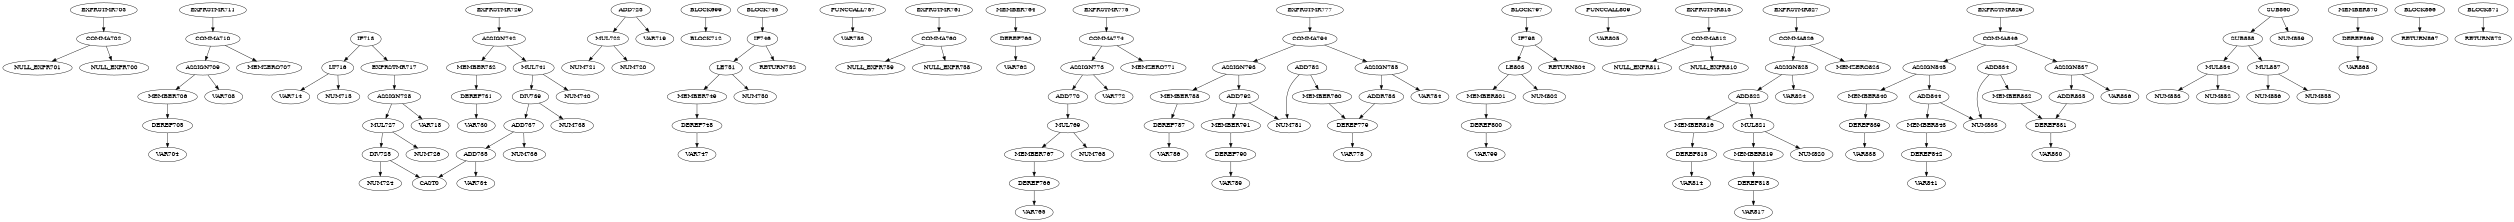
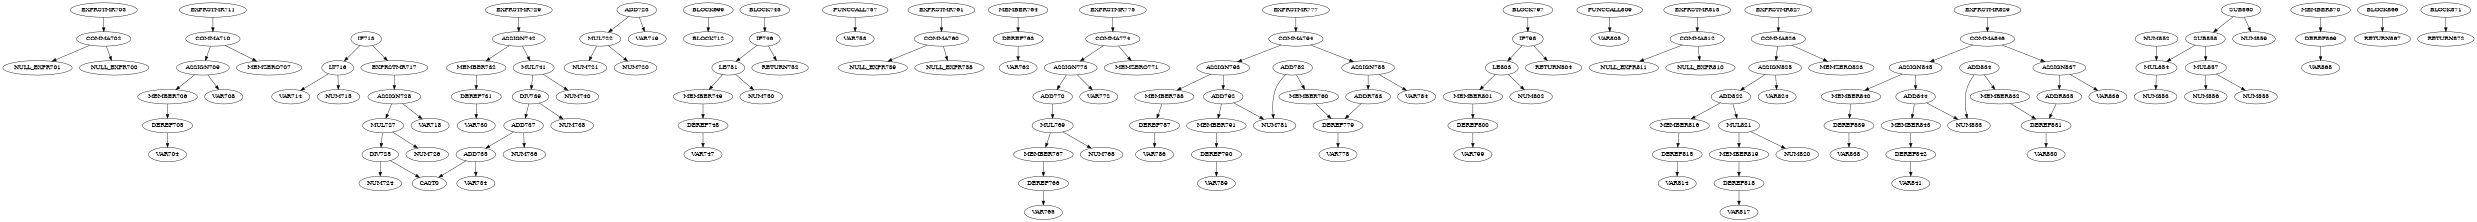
(2218, 80) -> (2156, 51)
